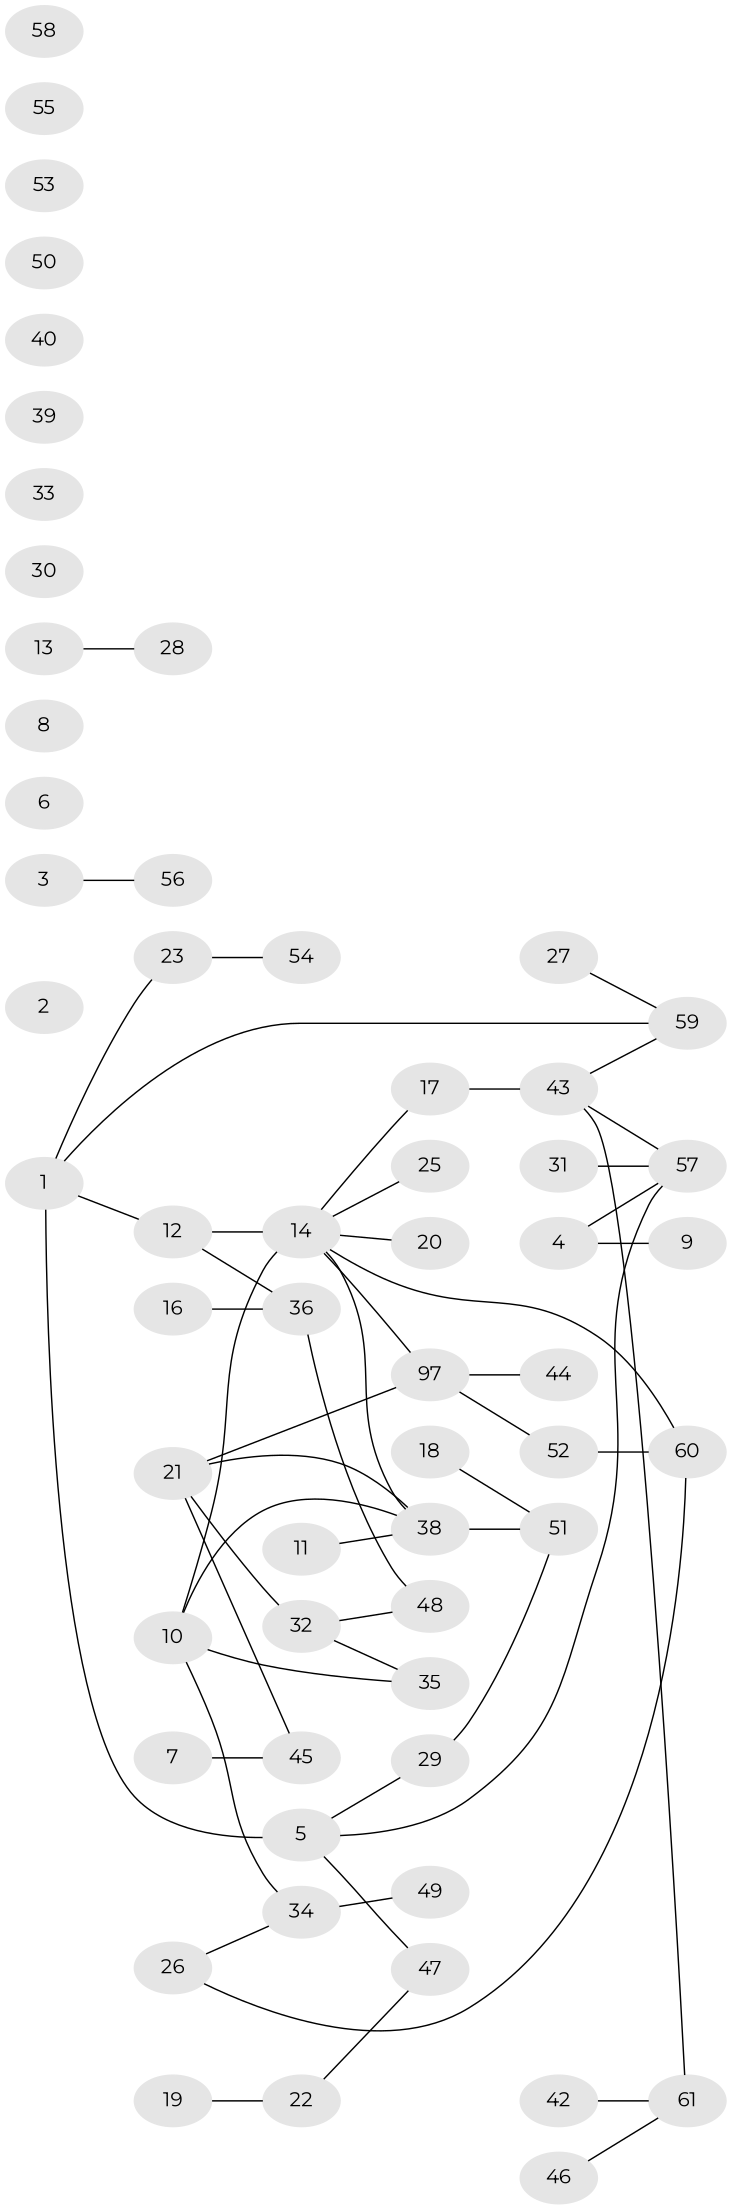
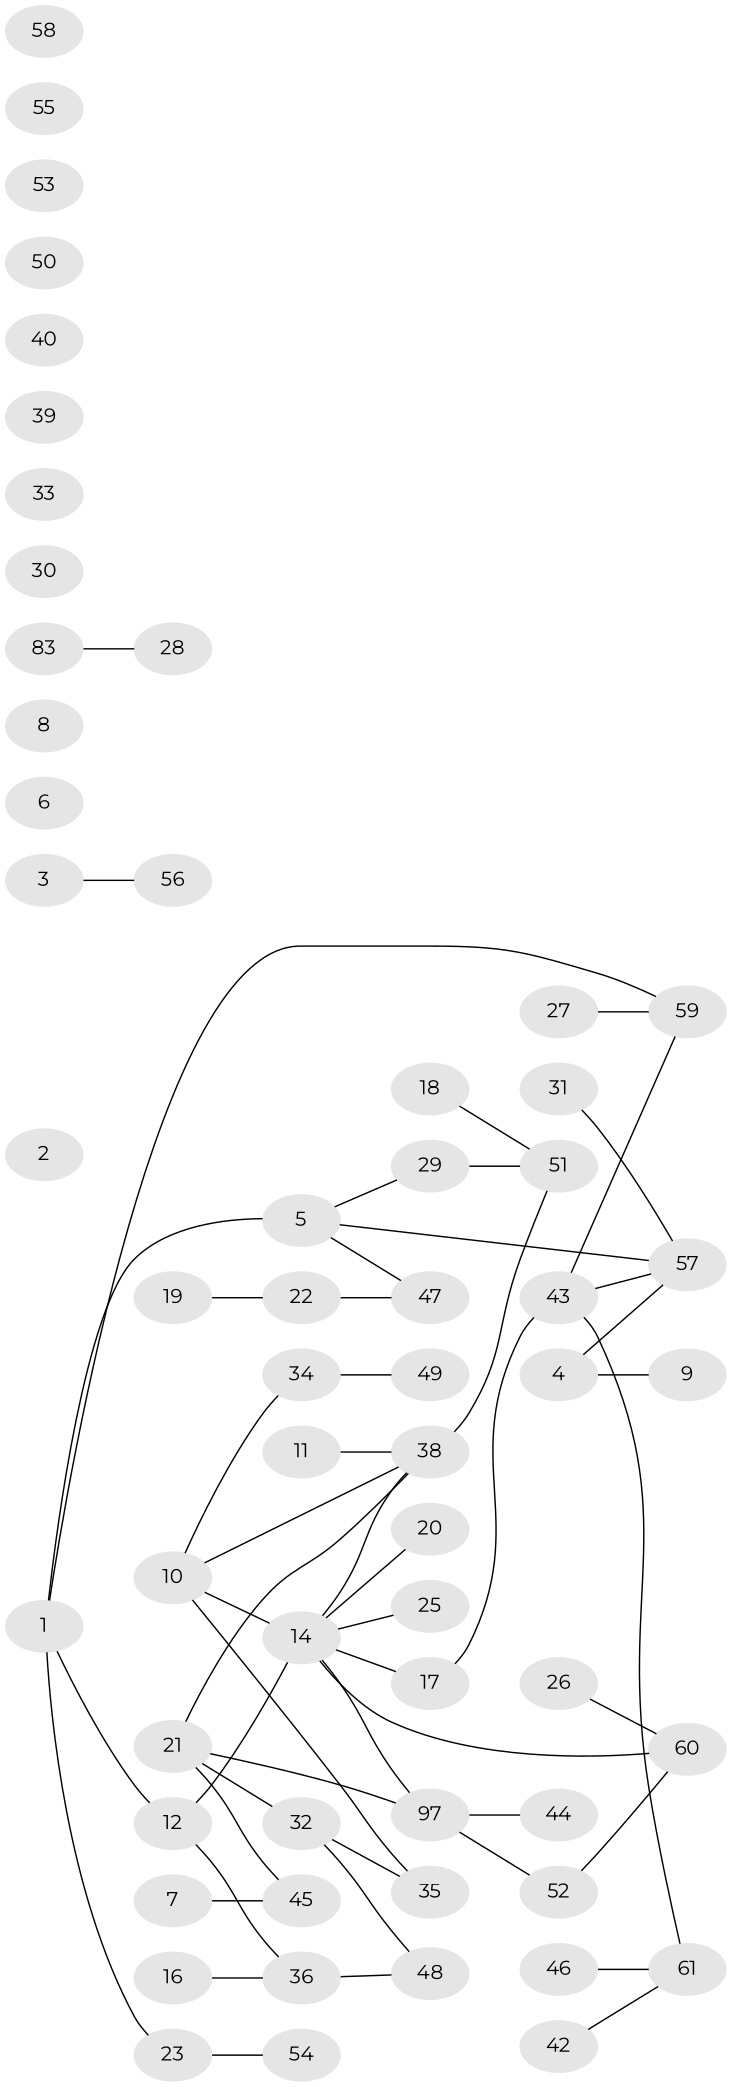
(44, 649) -> (44, 649)
(237, 1940) -> none
